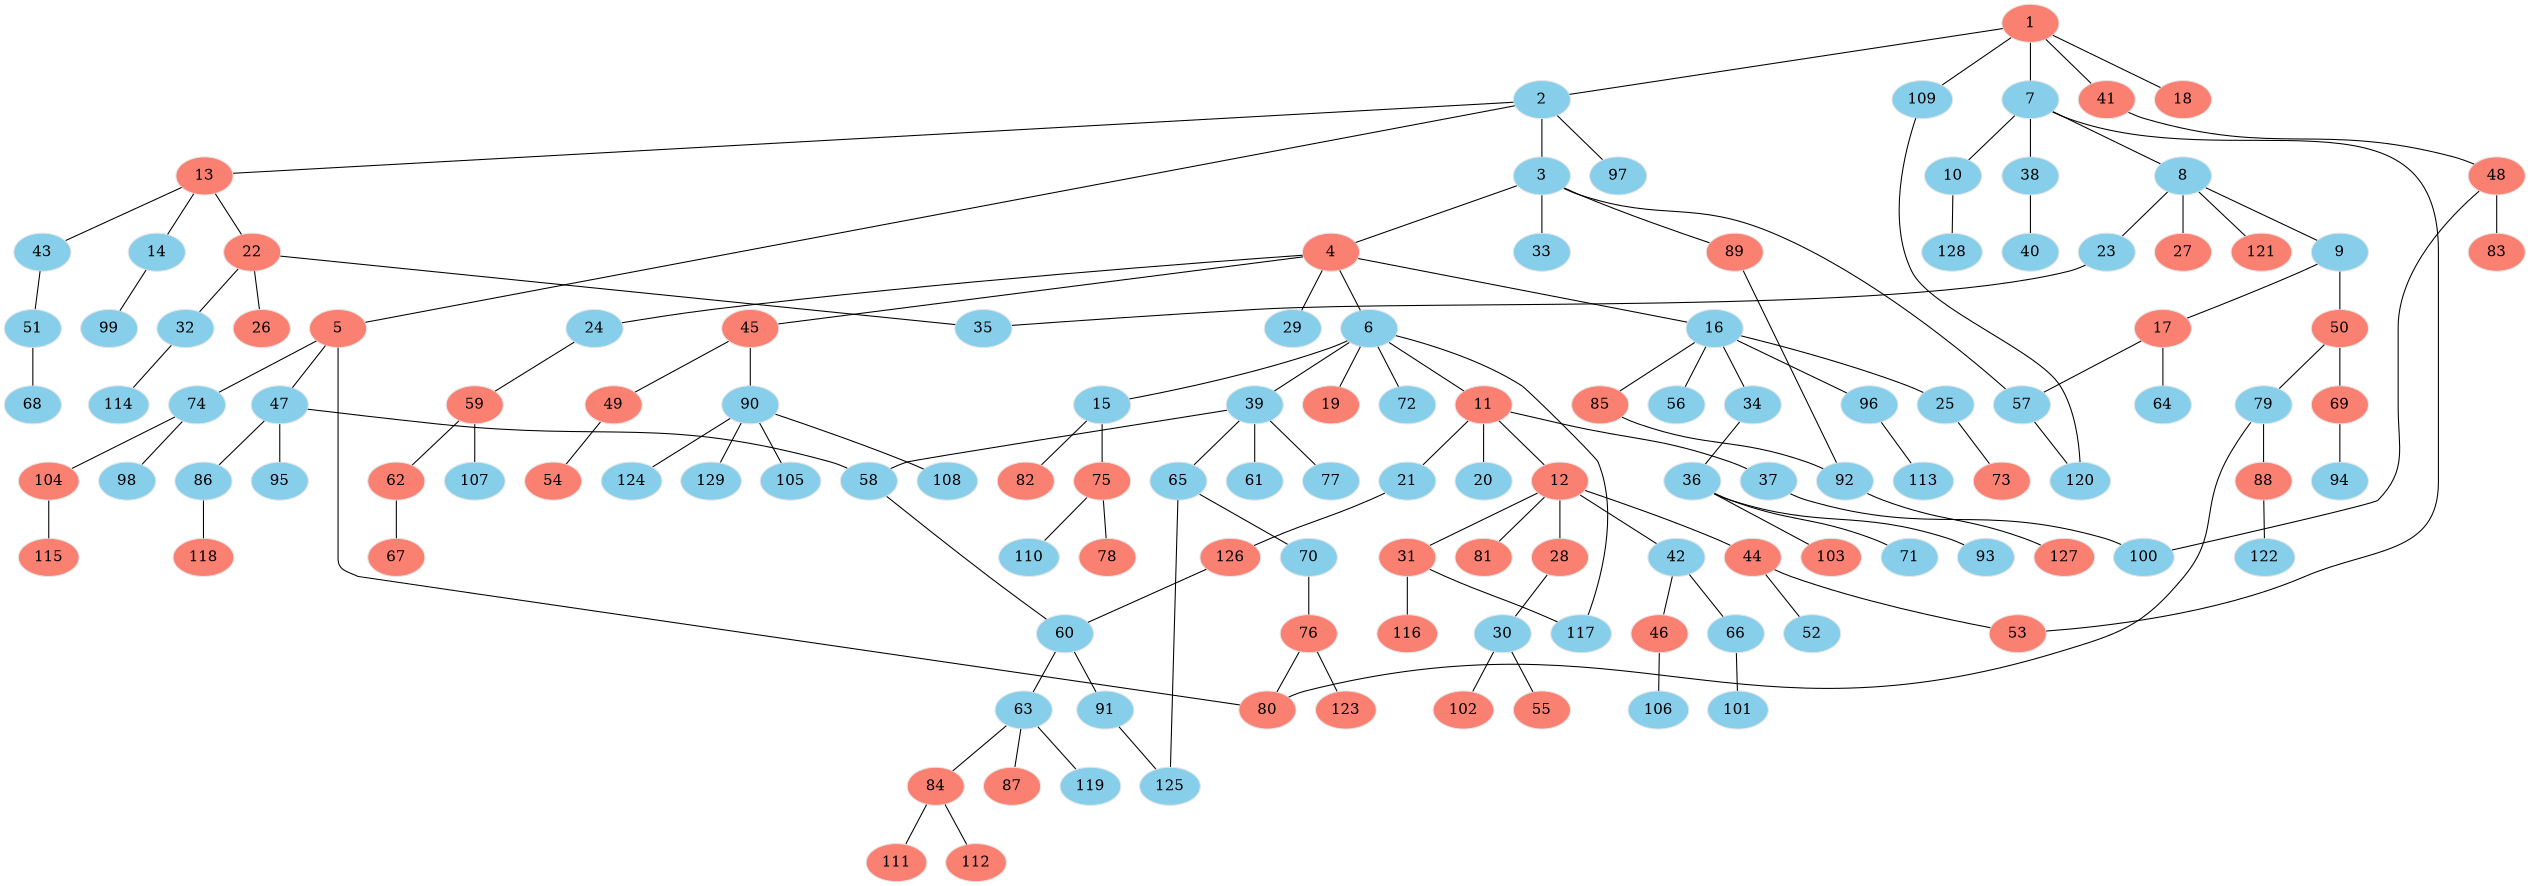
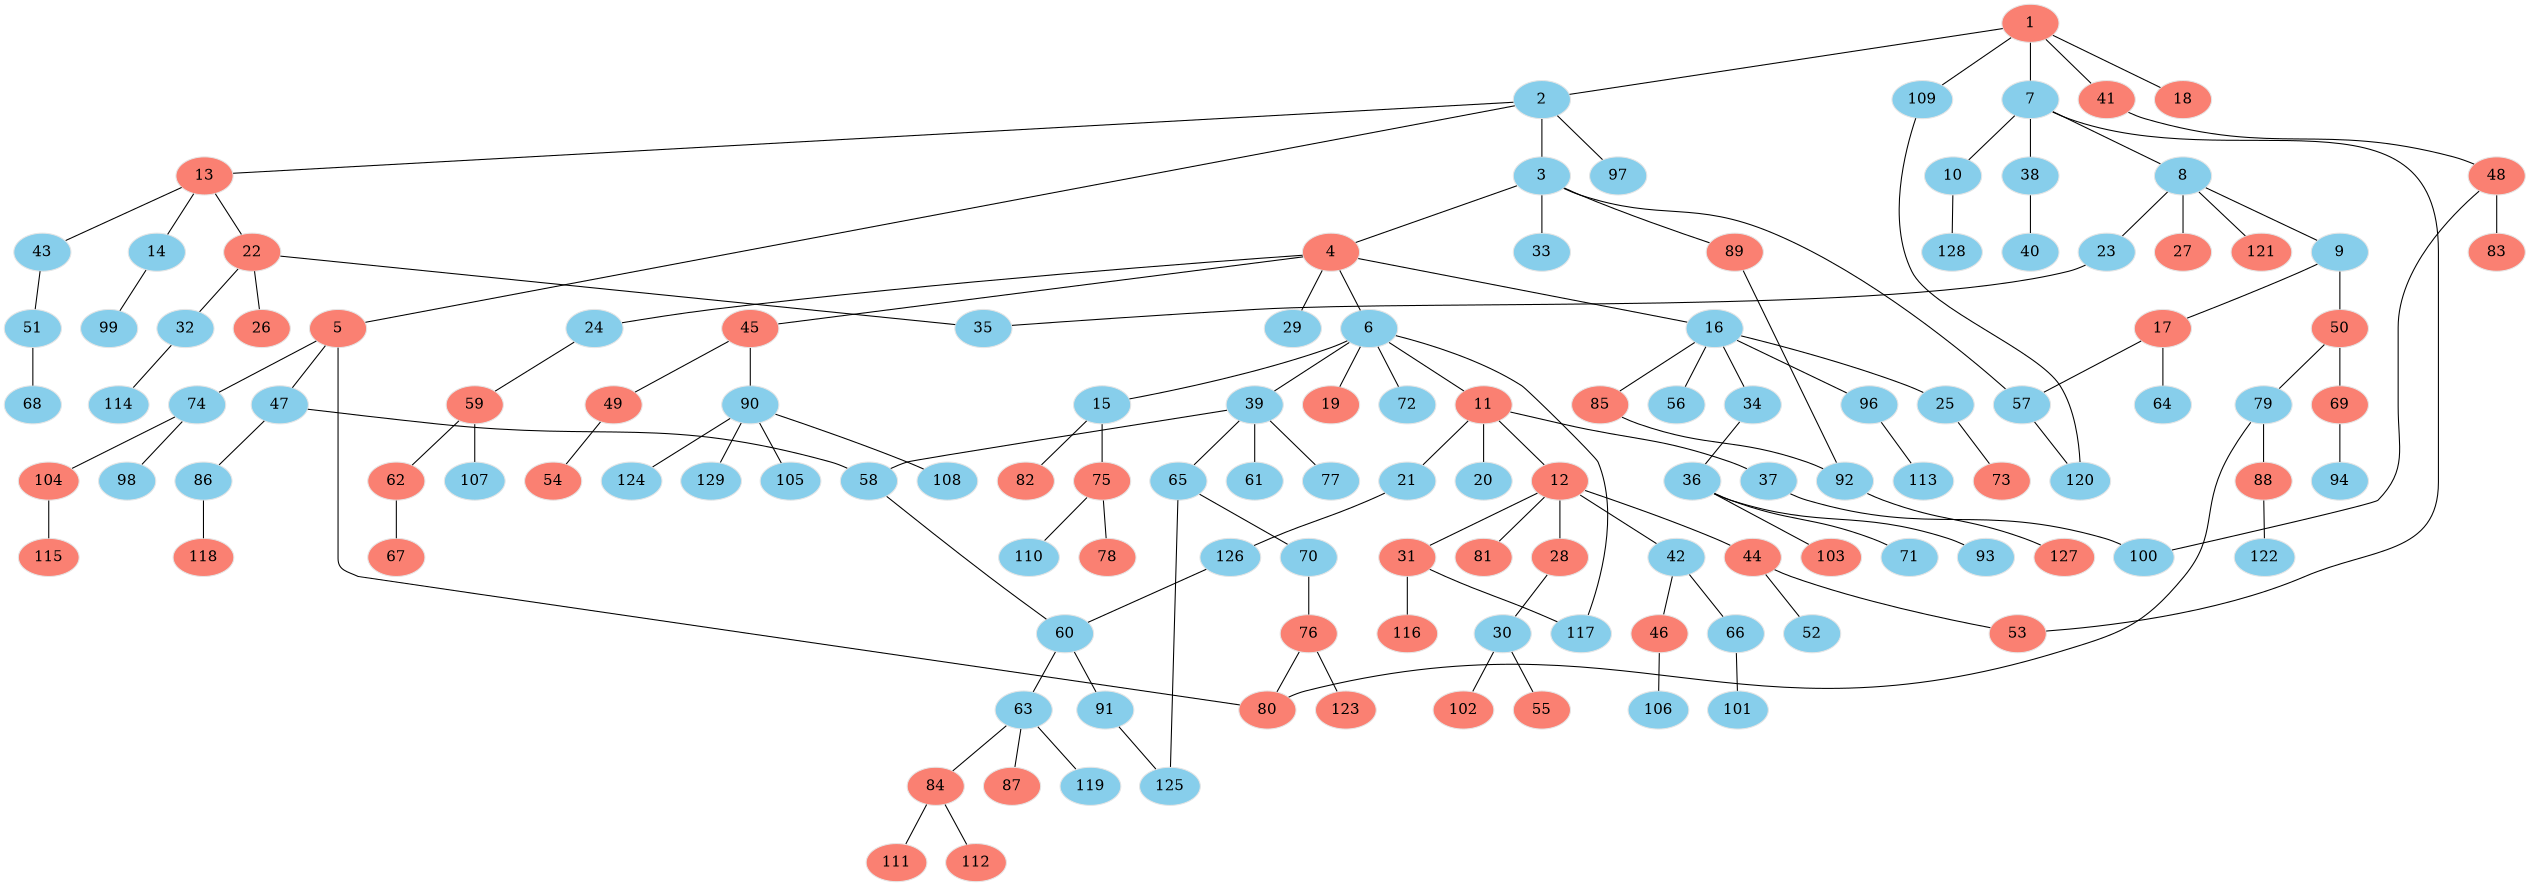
(280, 481) -> none
(1230, 557) -> (1230, 557)
